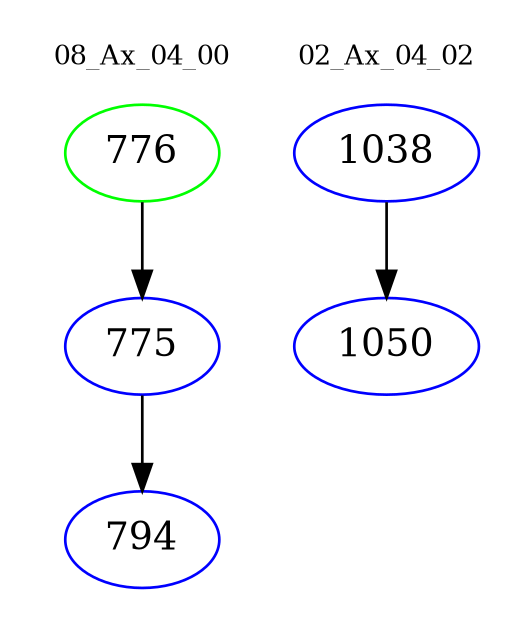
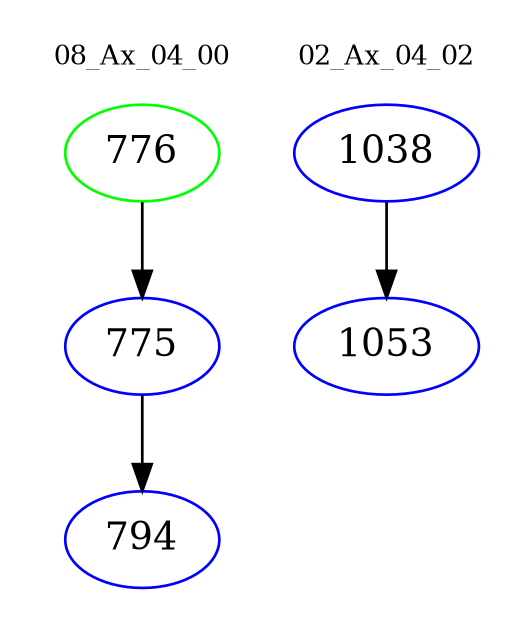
(387, 346) -> (387, 346)
